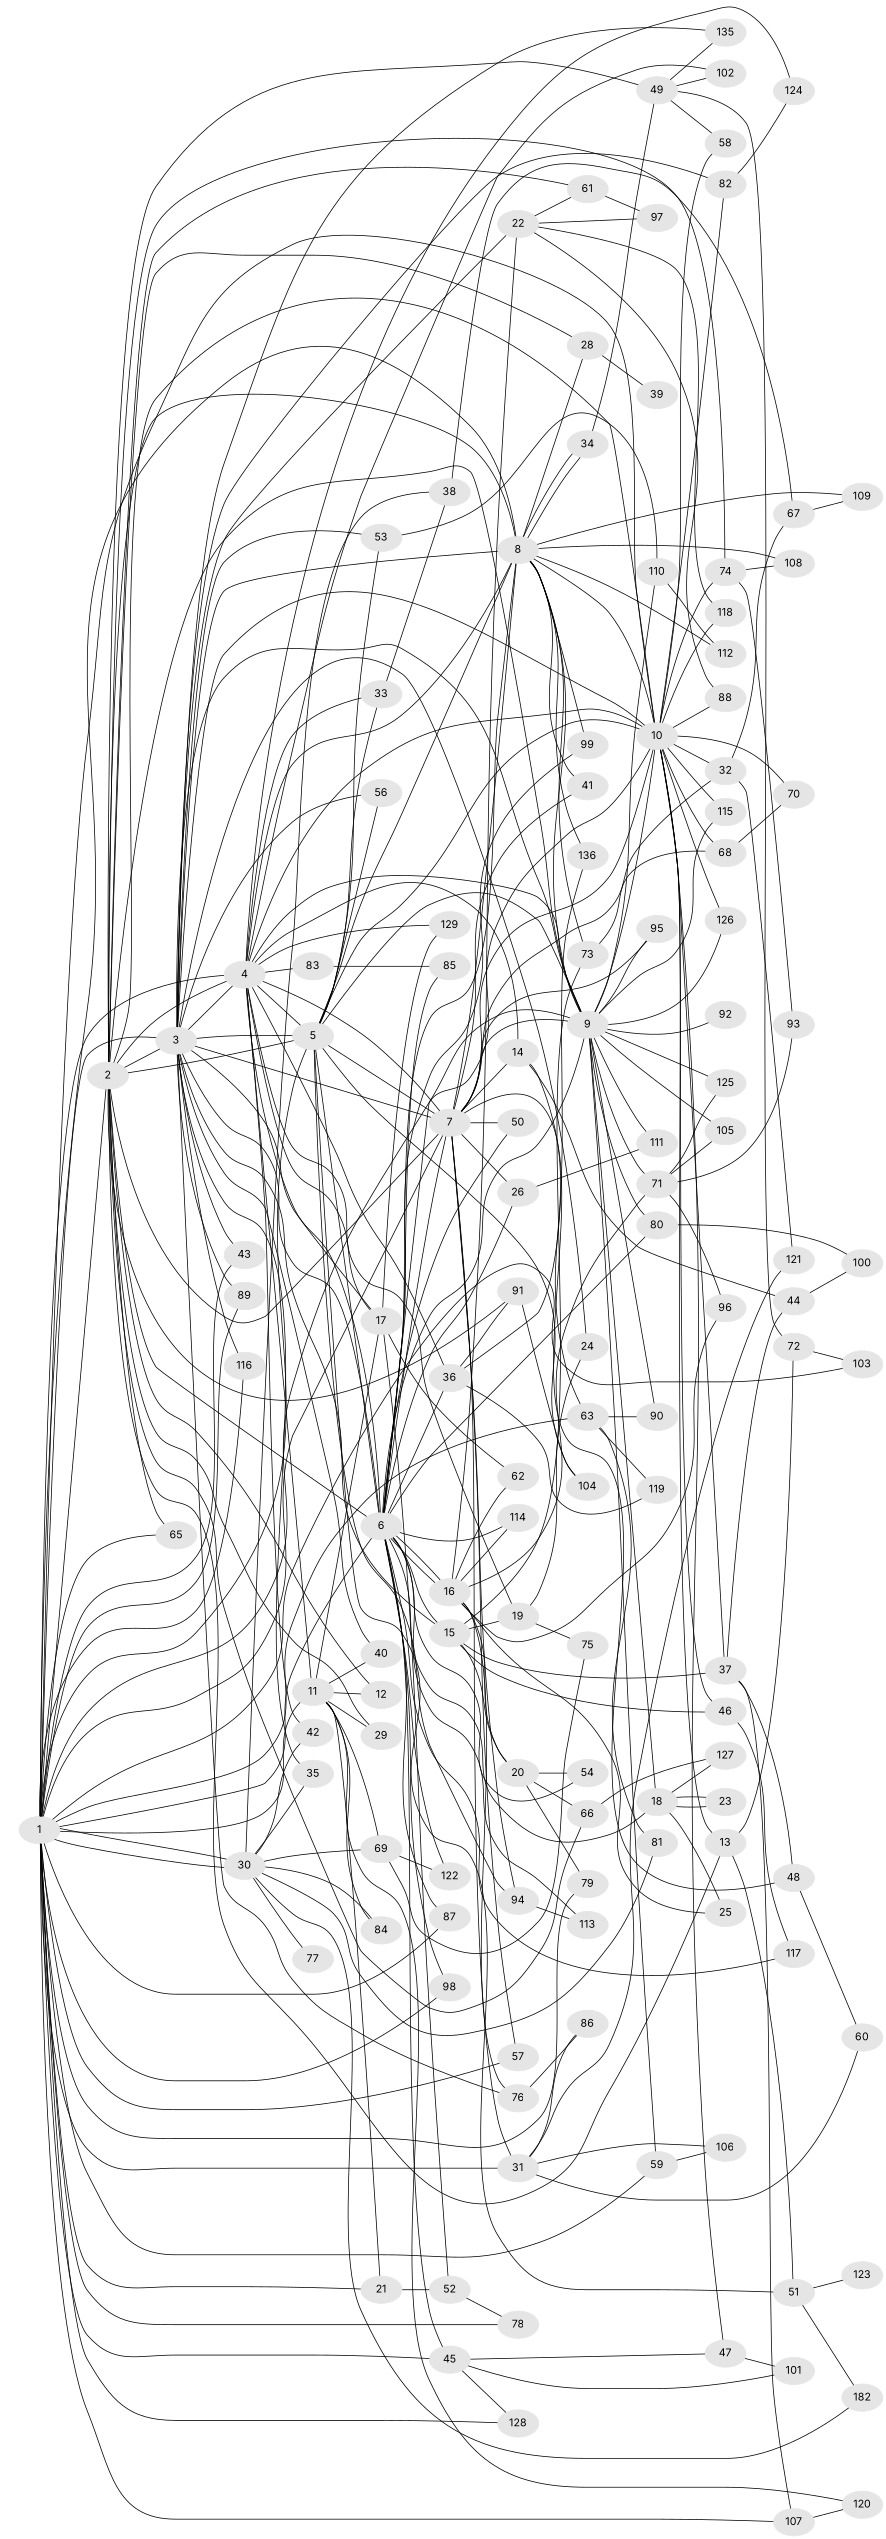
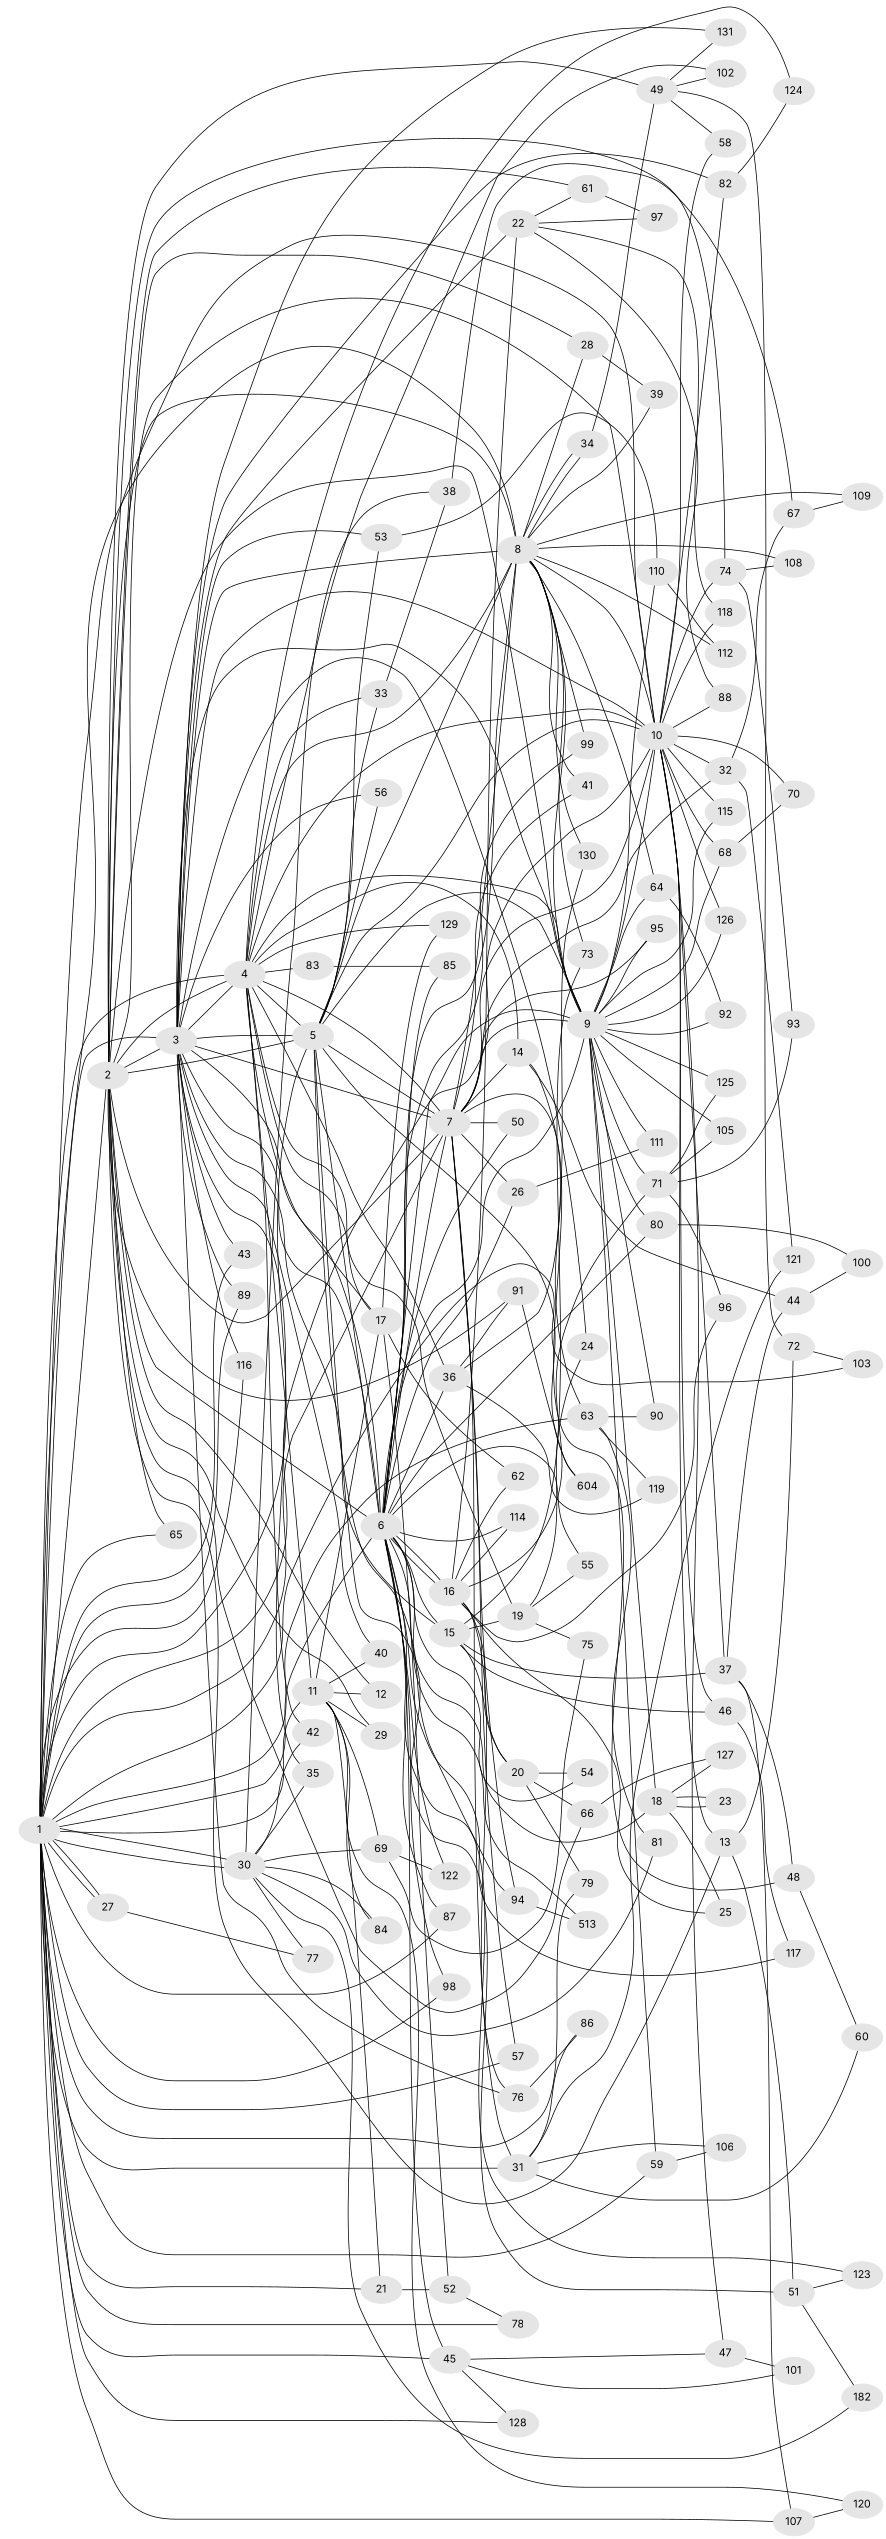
(726, 33) -> (726, 33)
none -> (594, 478)
(588, 856) -> (588, 856)
(644, 863) -> (689, 957)
none -> (657, 888)
(588, 1487) -> (588, 1487)
none -> (588, 1566)
none -> (108, 1908)
(588, 1925) -> (588, 1925)
none -> (498, 2190)
